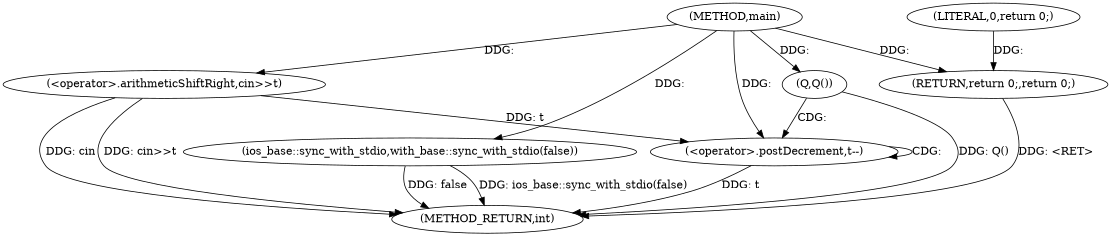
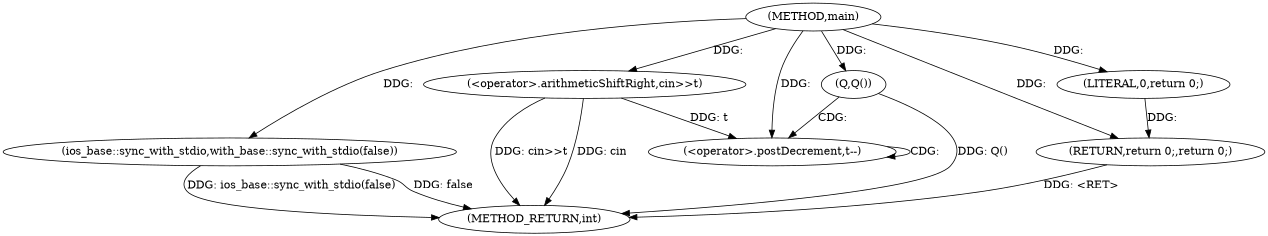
none -> (987, 41)
(668, 197) -> none
